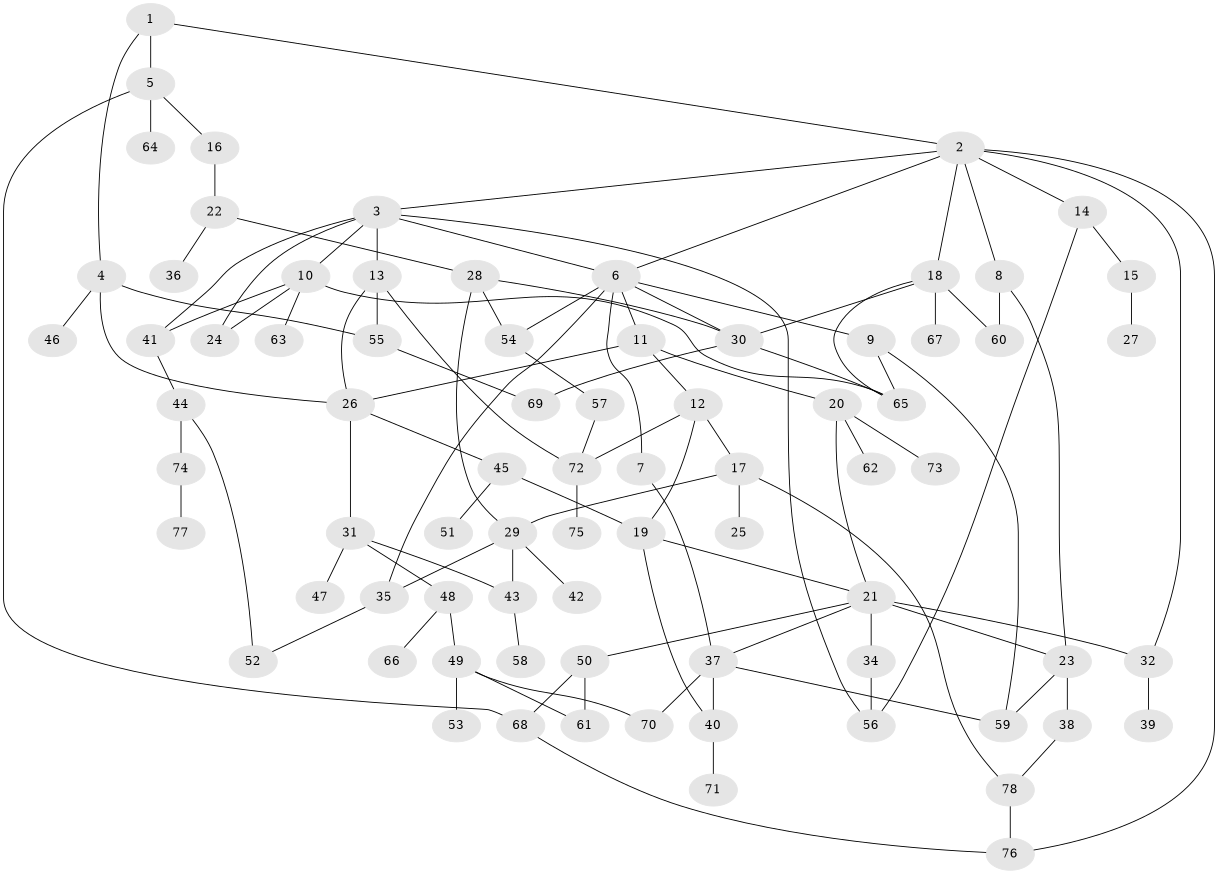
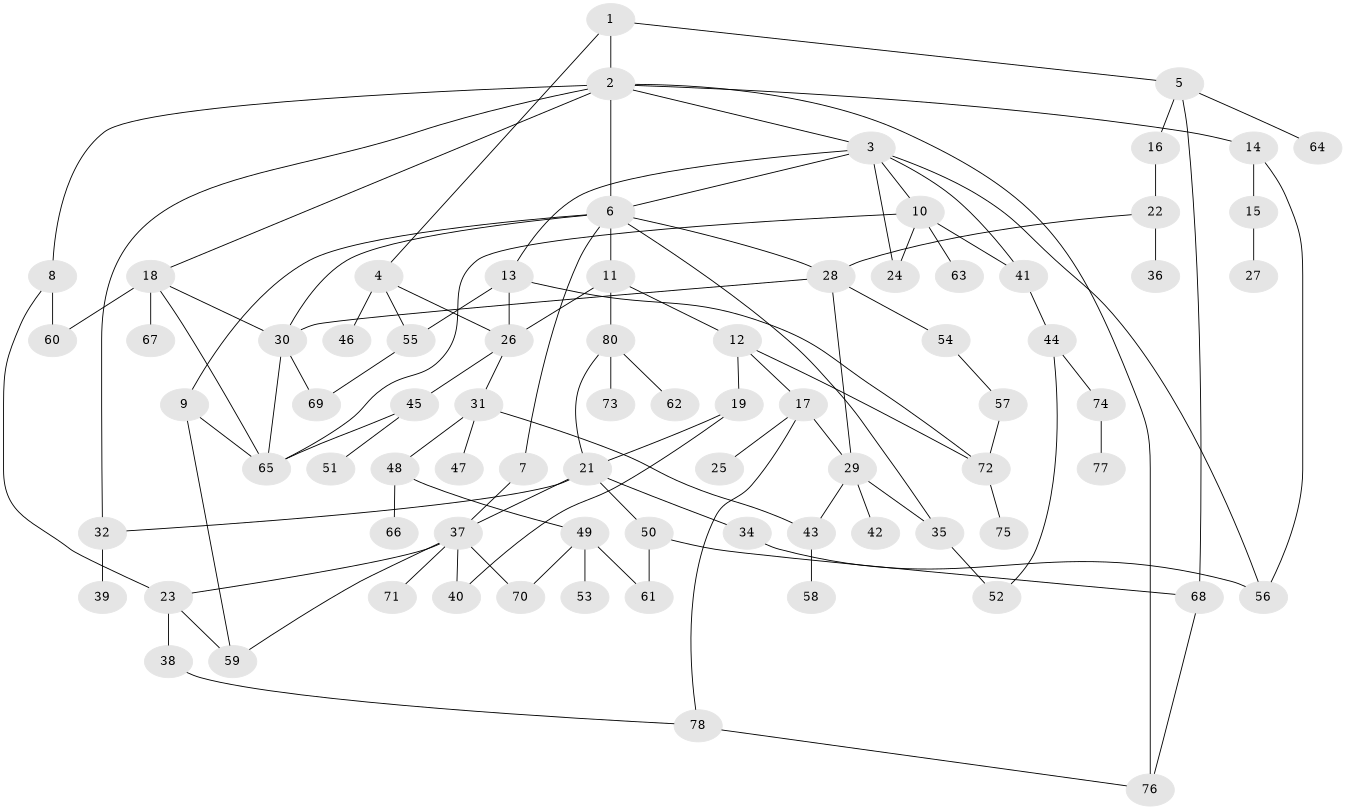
(563, 309) -> (723, 239)
(837, 405) -> (611, 341)
(570, 499) -> (340, 436)
(969, 630) -> (317, 573)
(713, 758) -> (425, 565)
